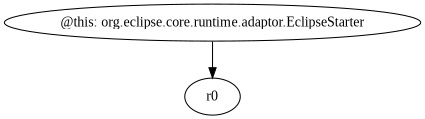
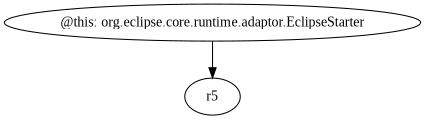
(213, 97) -> (213, 97)
